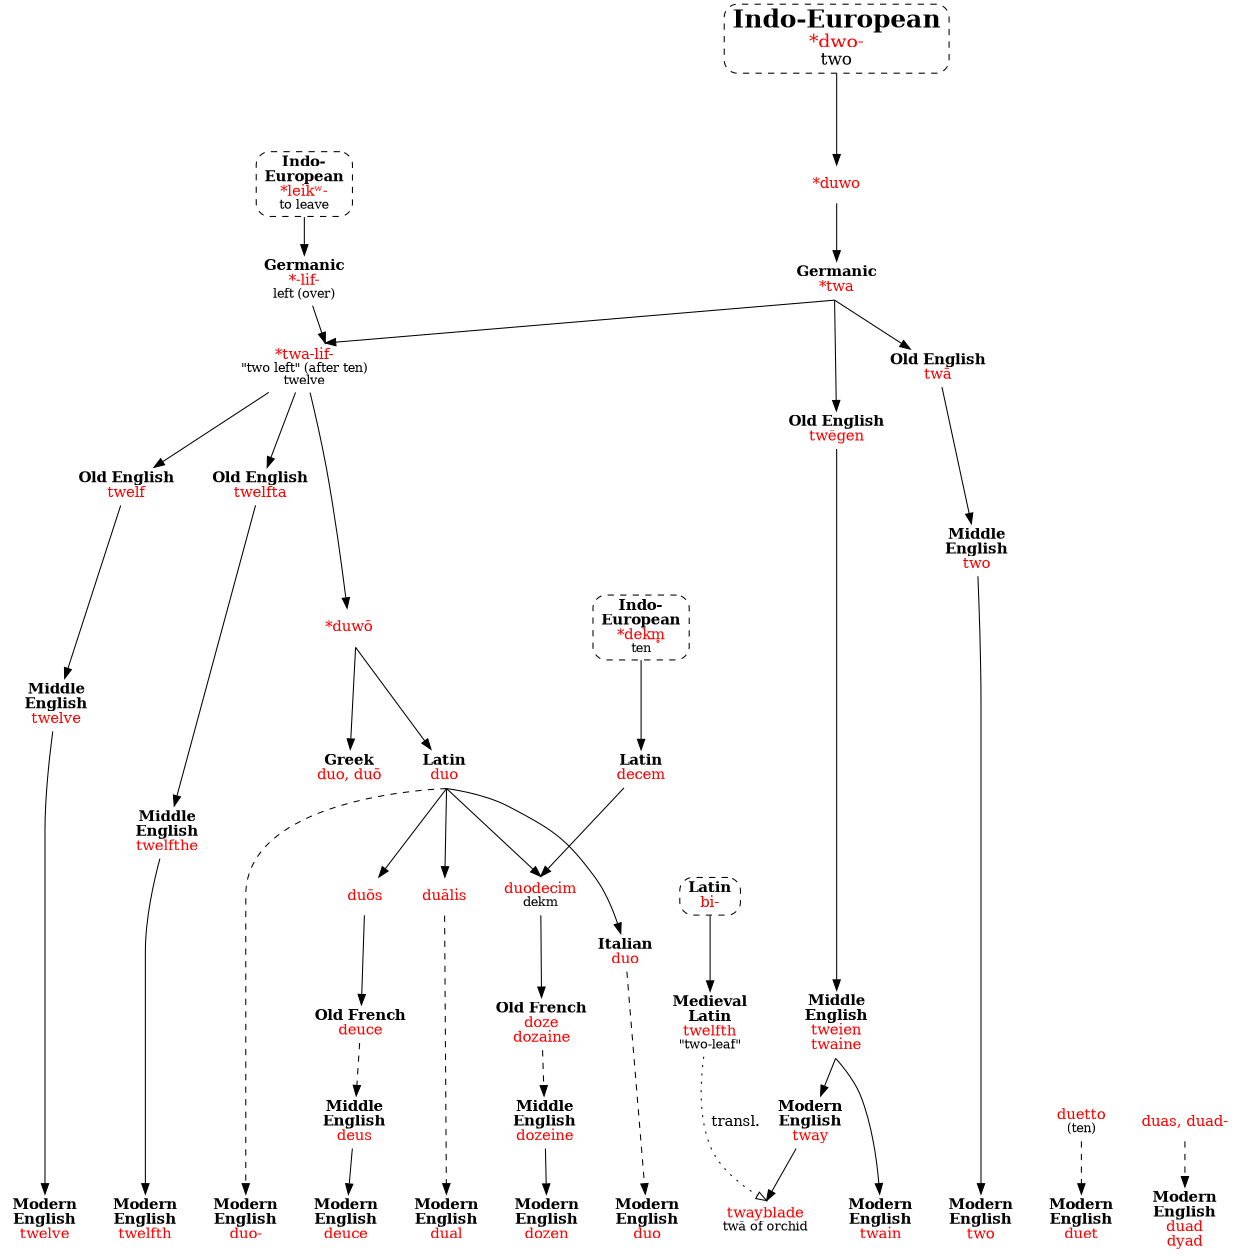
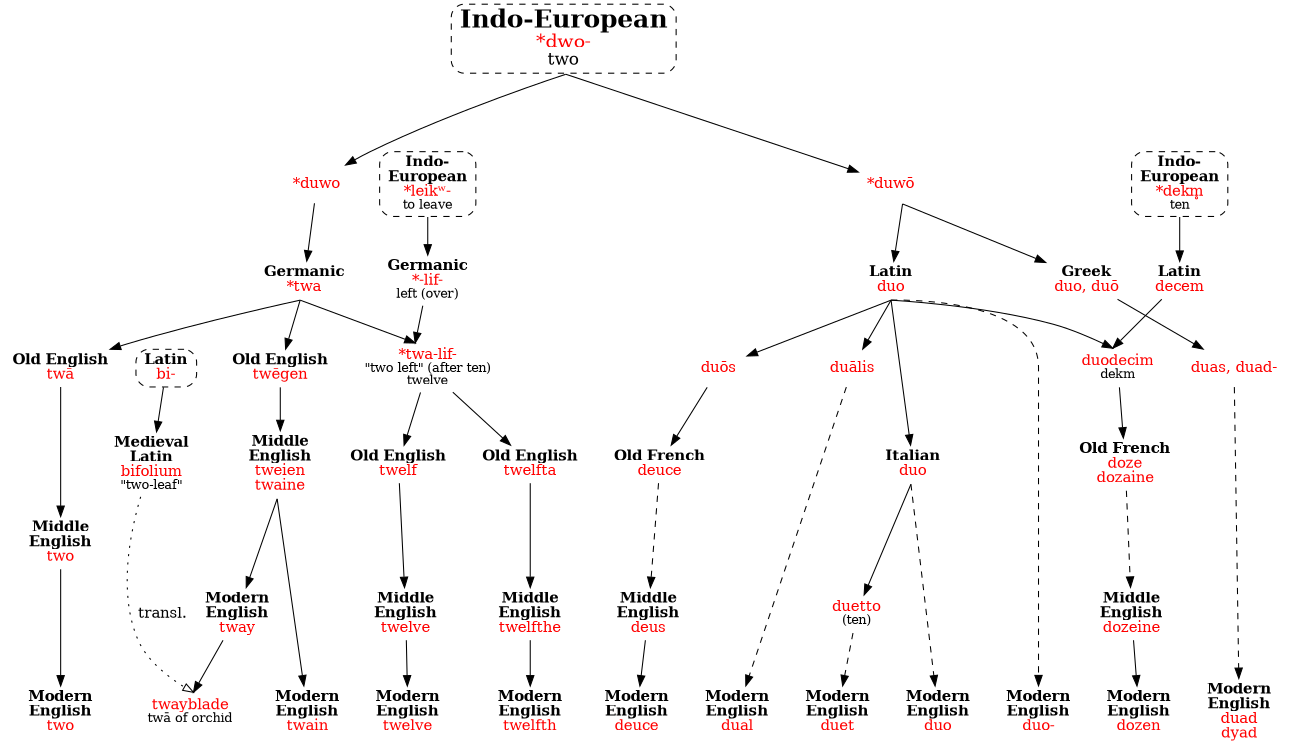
none -> (1156, 322)
(331, 494) -> (707, 122)
none -> (890, 535)
(710, 1031) -> (152, 472)
